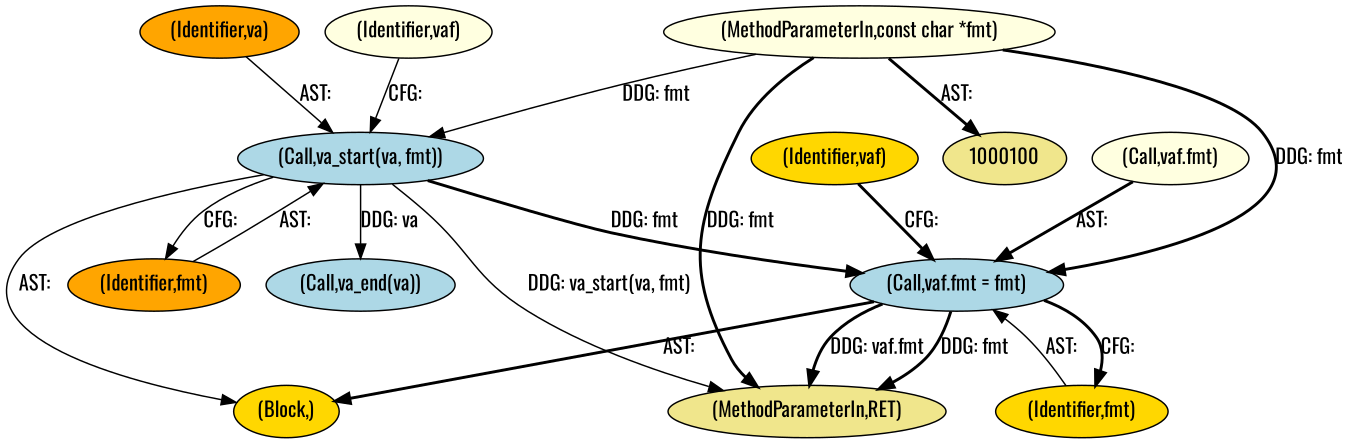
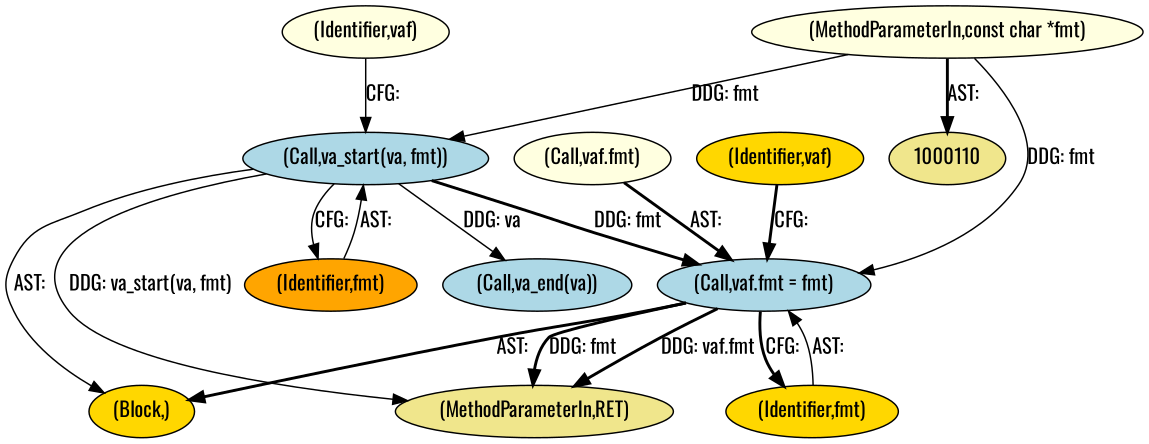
(220, 32) -> none
(1264, 137) -> (1010, 195)
(1005, 159) -> (947, 159)
(709, 204) -> none
